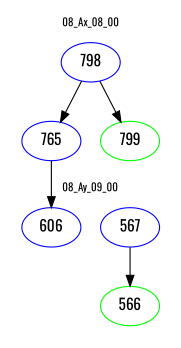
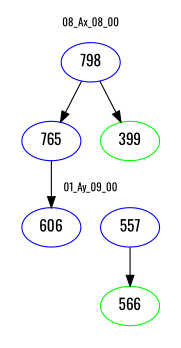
(130, 141) -> (130, 141)
(91, 189) -> (91, 189)
(130, 227) -> (130, 227)
